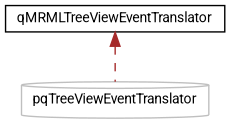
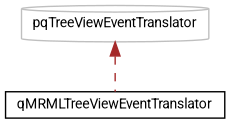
(115, 64) -> (115, 74)
